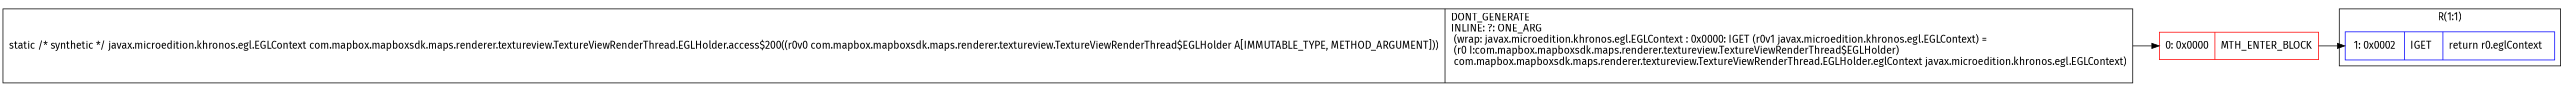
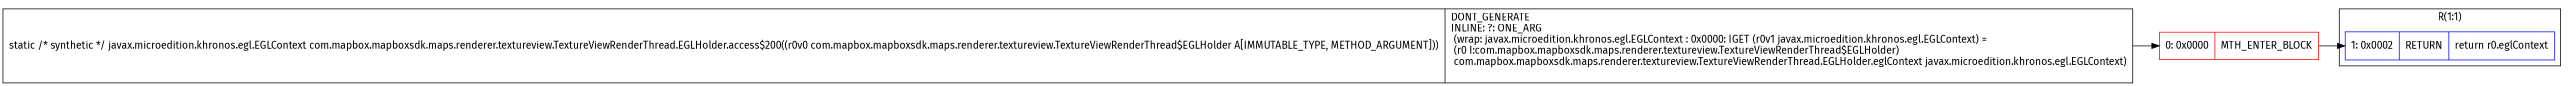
(2421, 46) -> (2424, 46)
